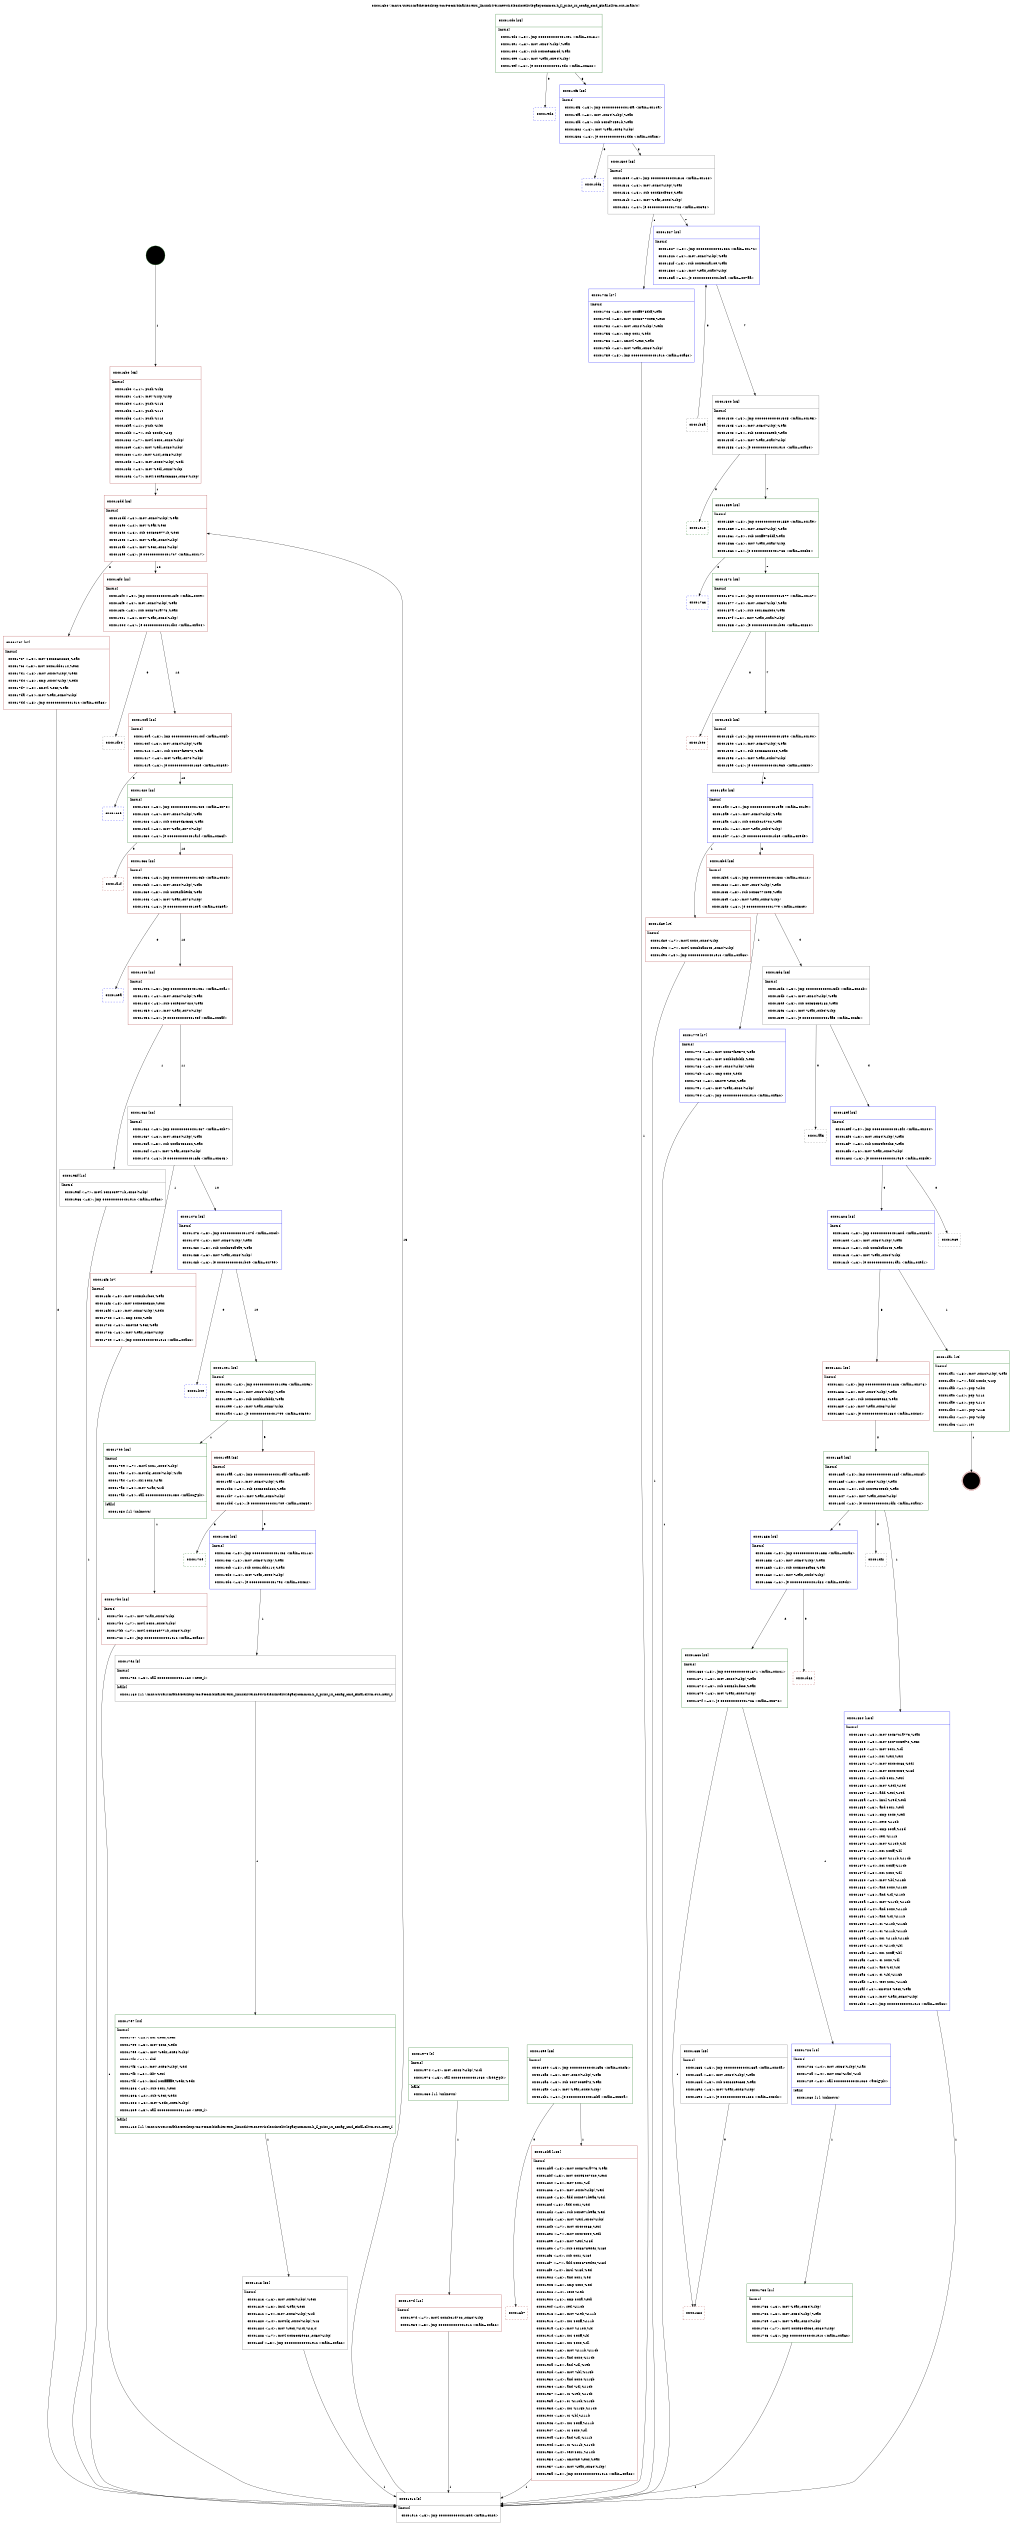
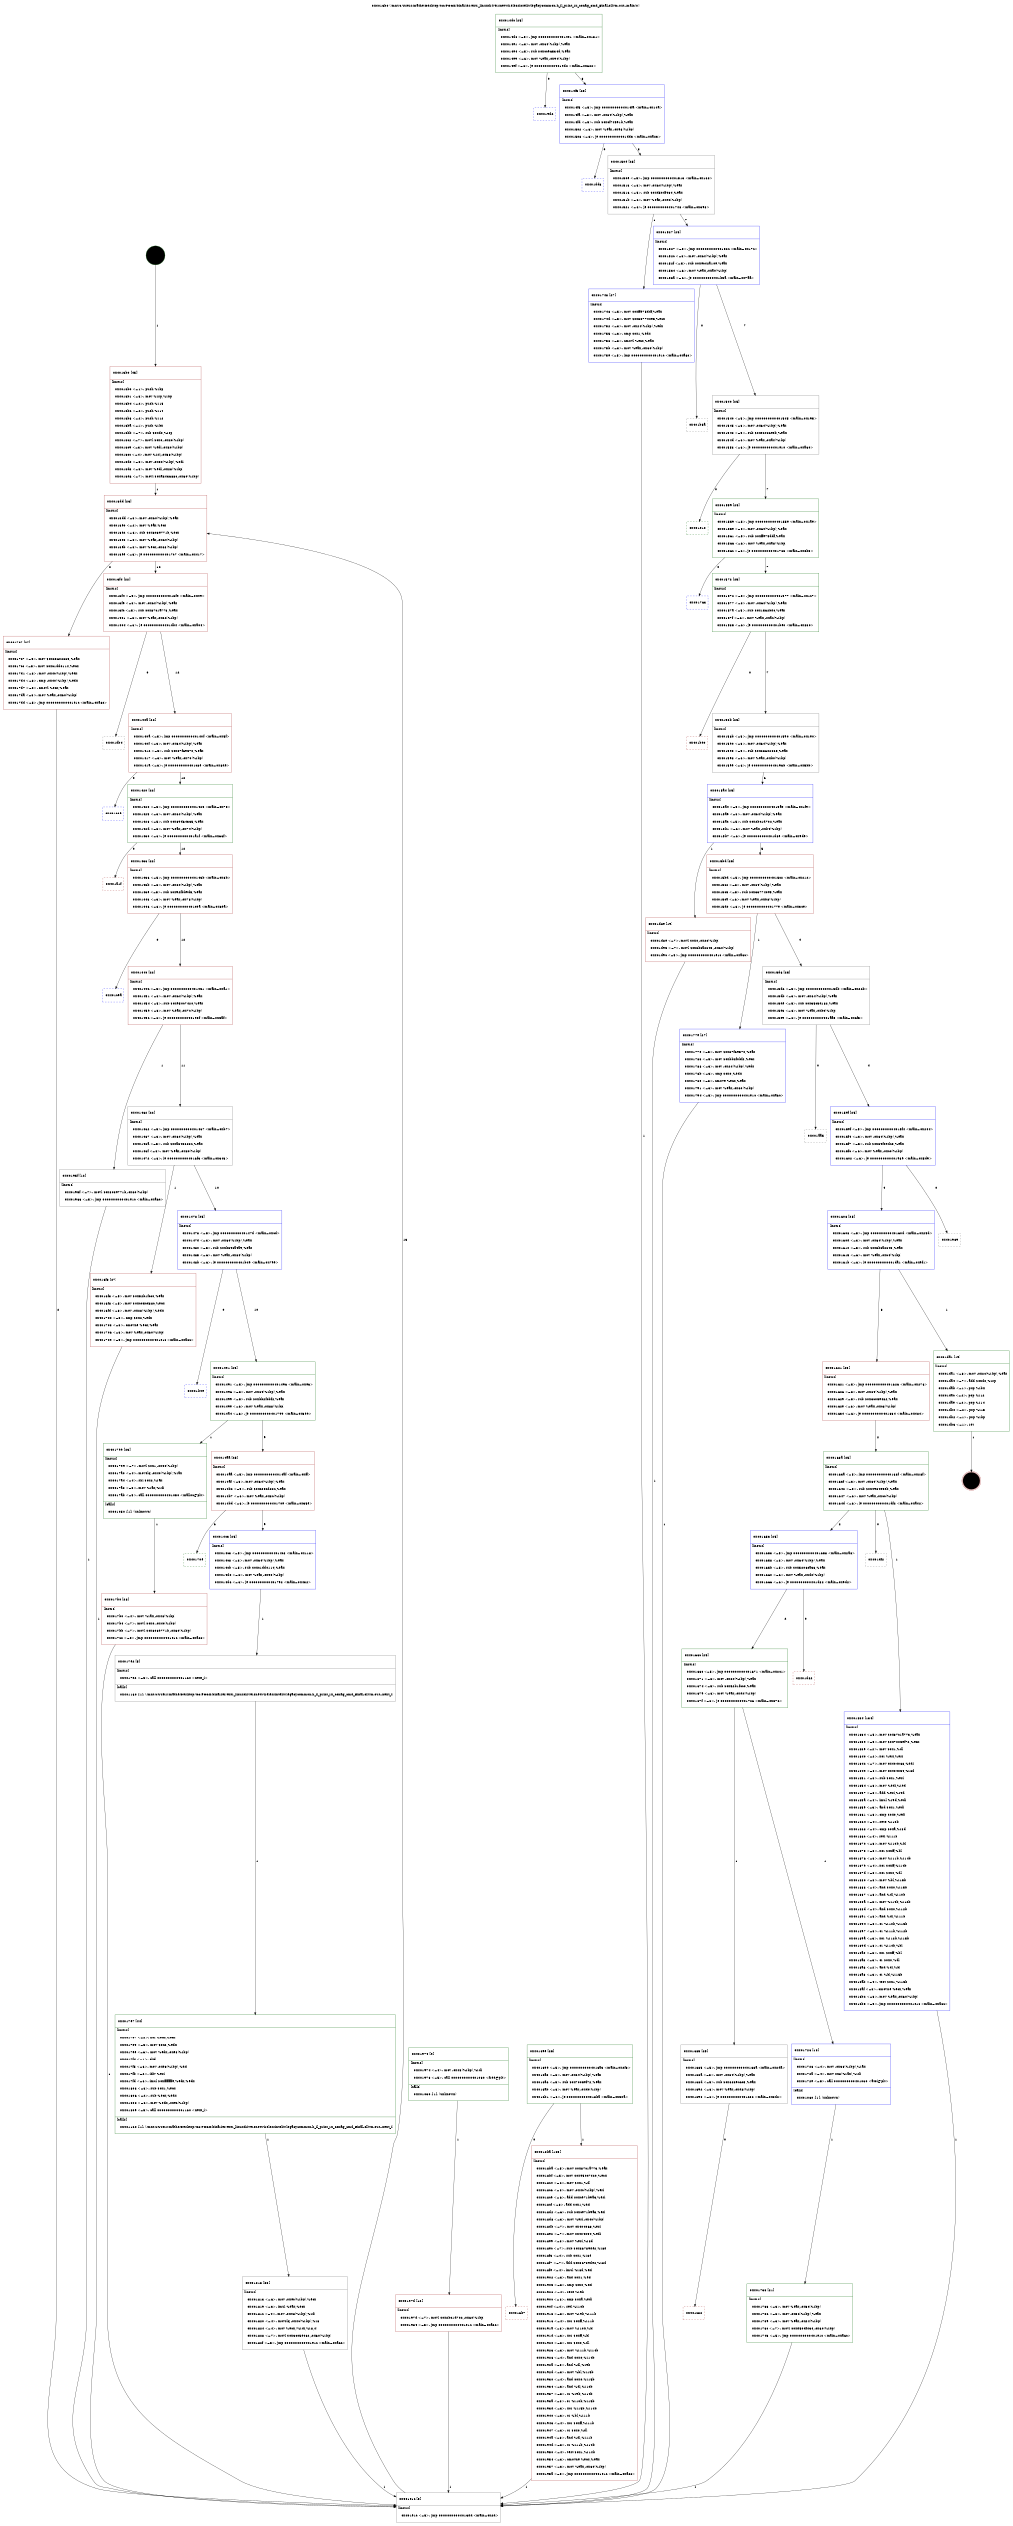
(704, 353) -> (696, 350)
(677, 2004) -> (734, 1875)
